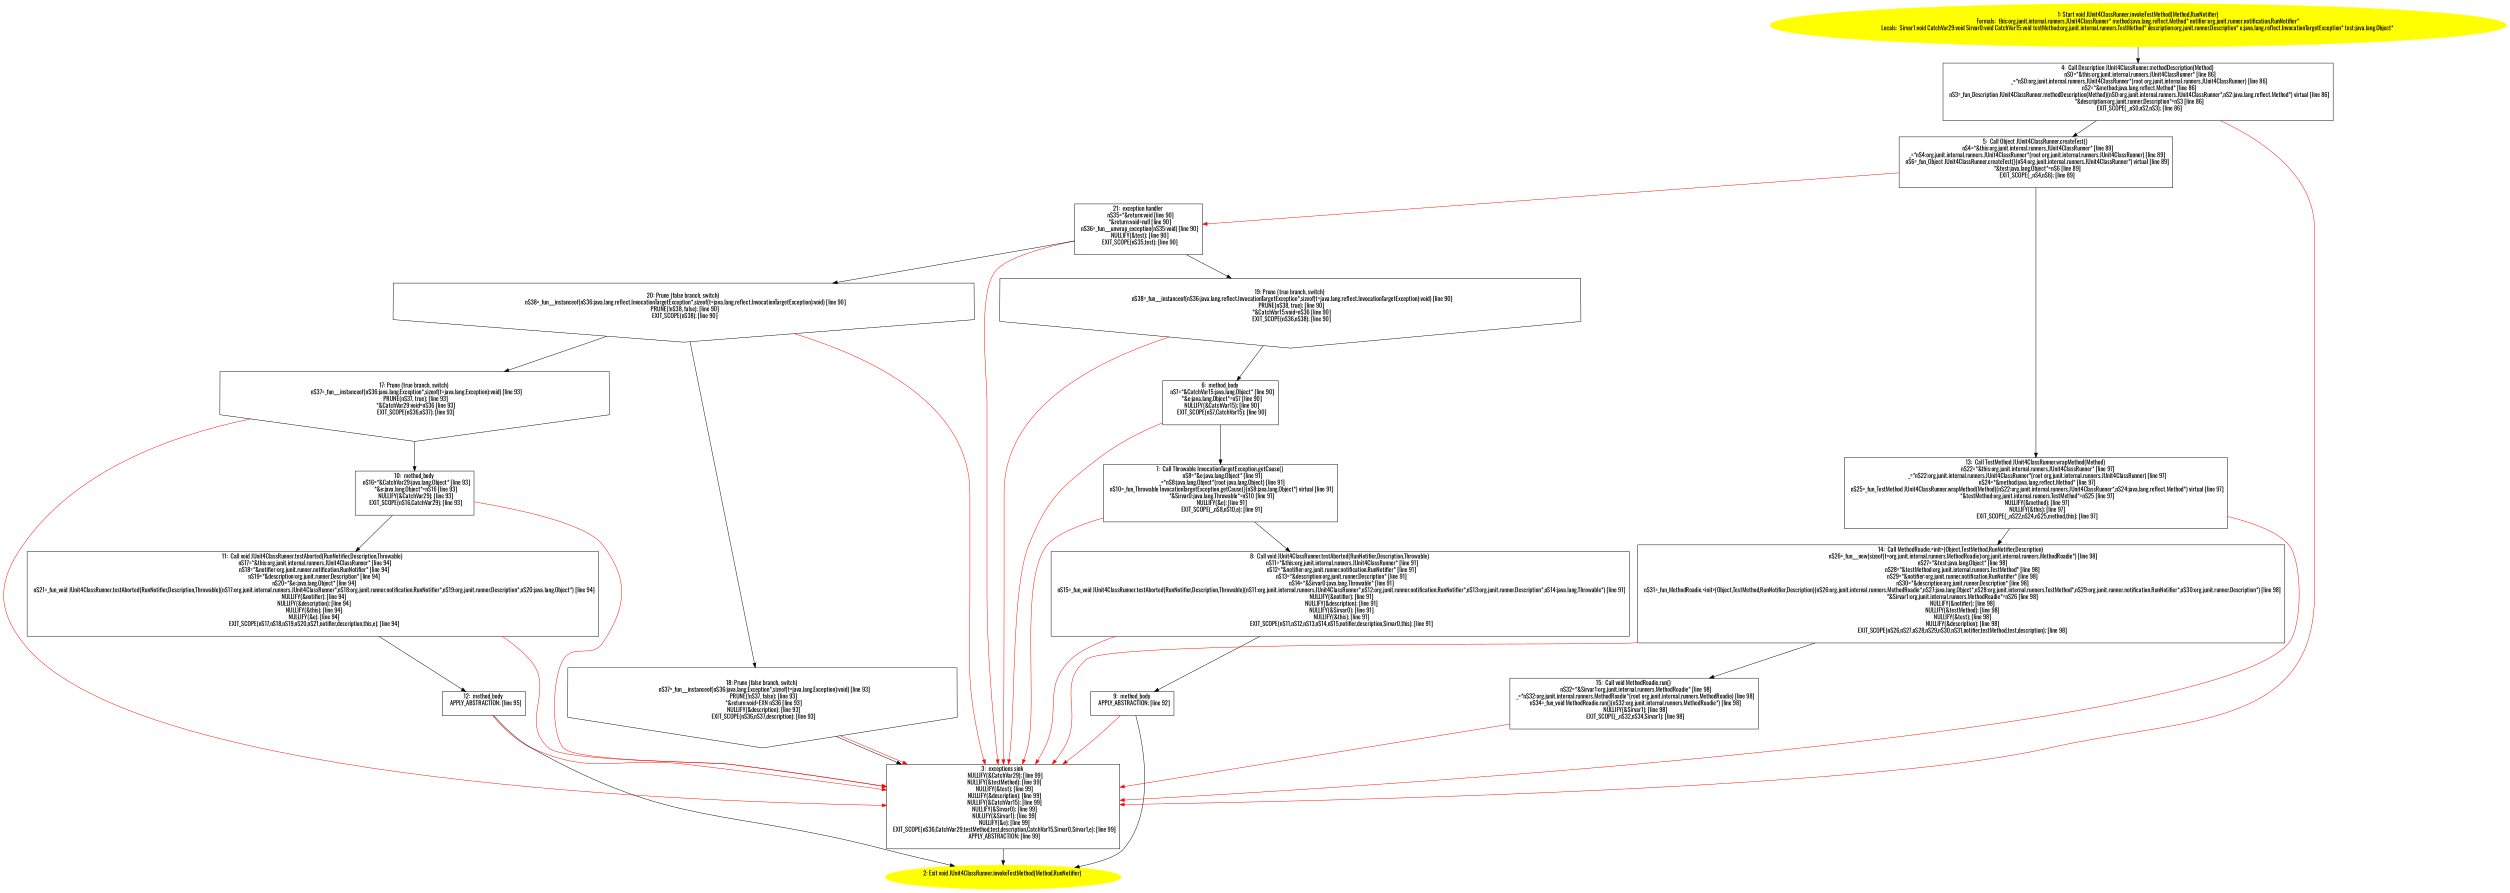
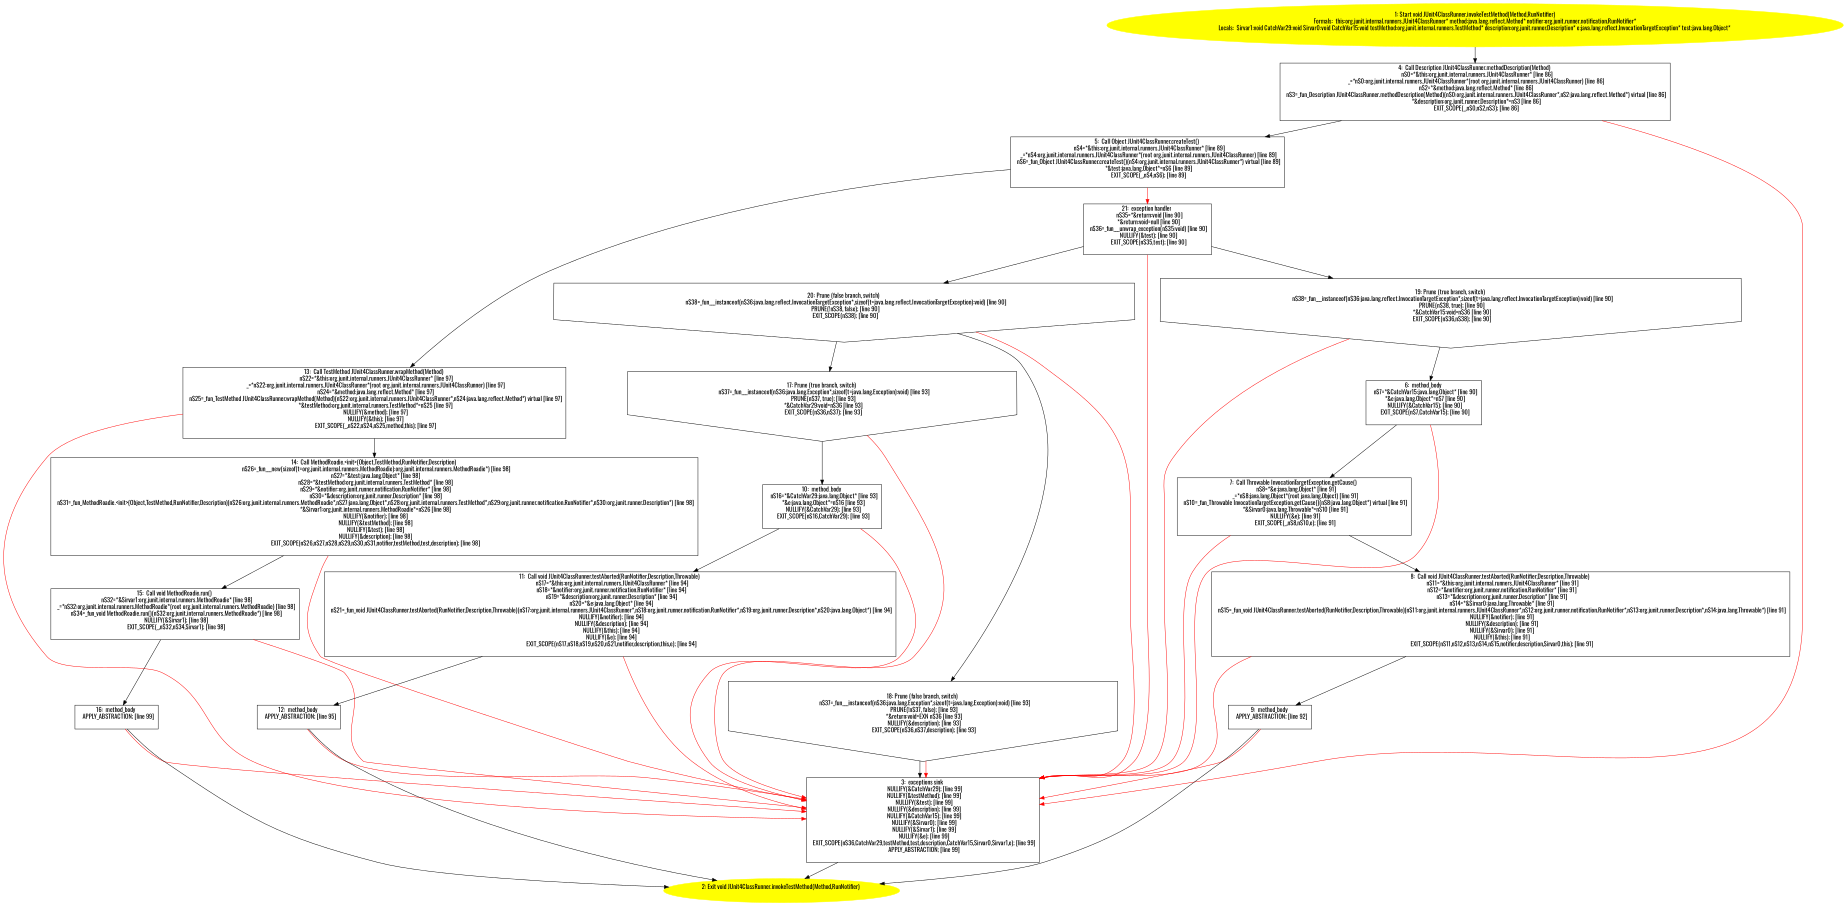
none -> (117, 717)
